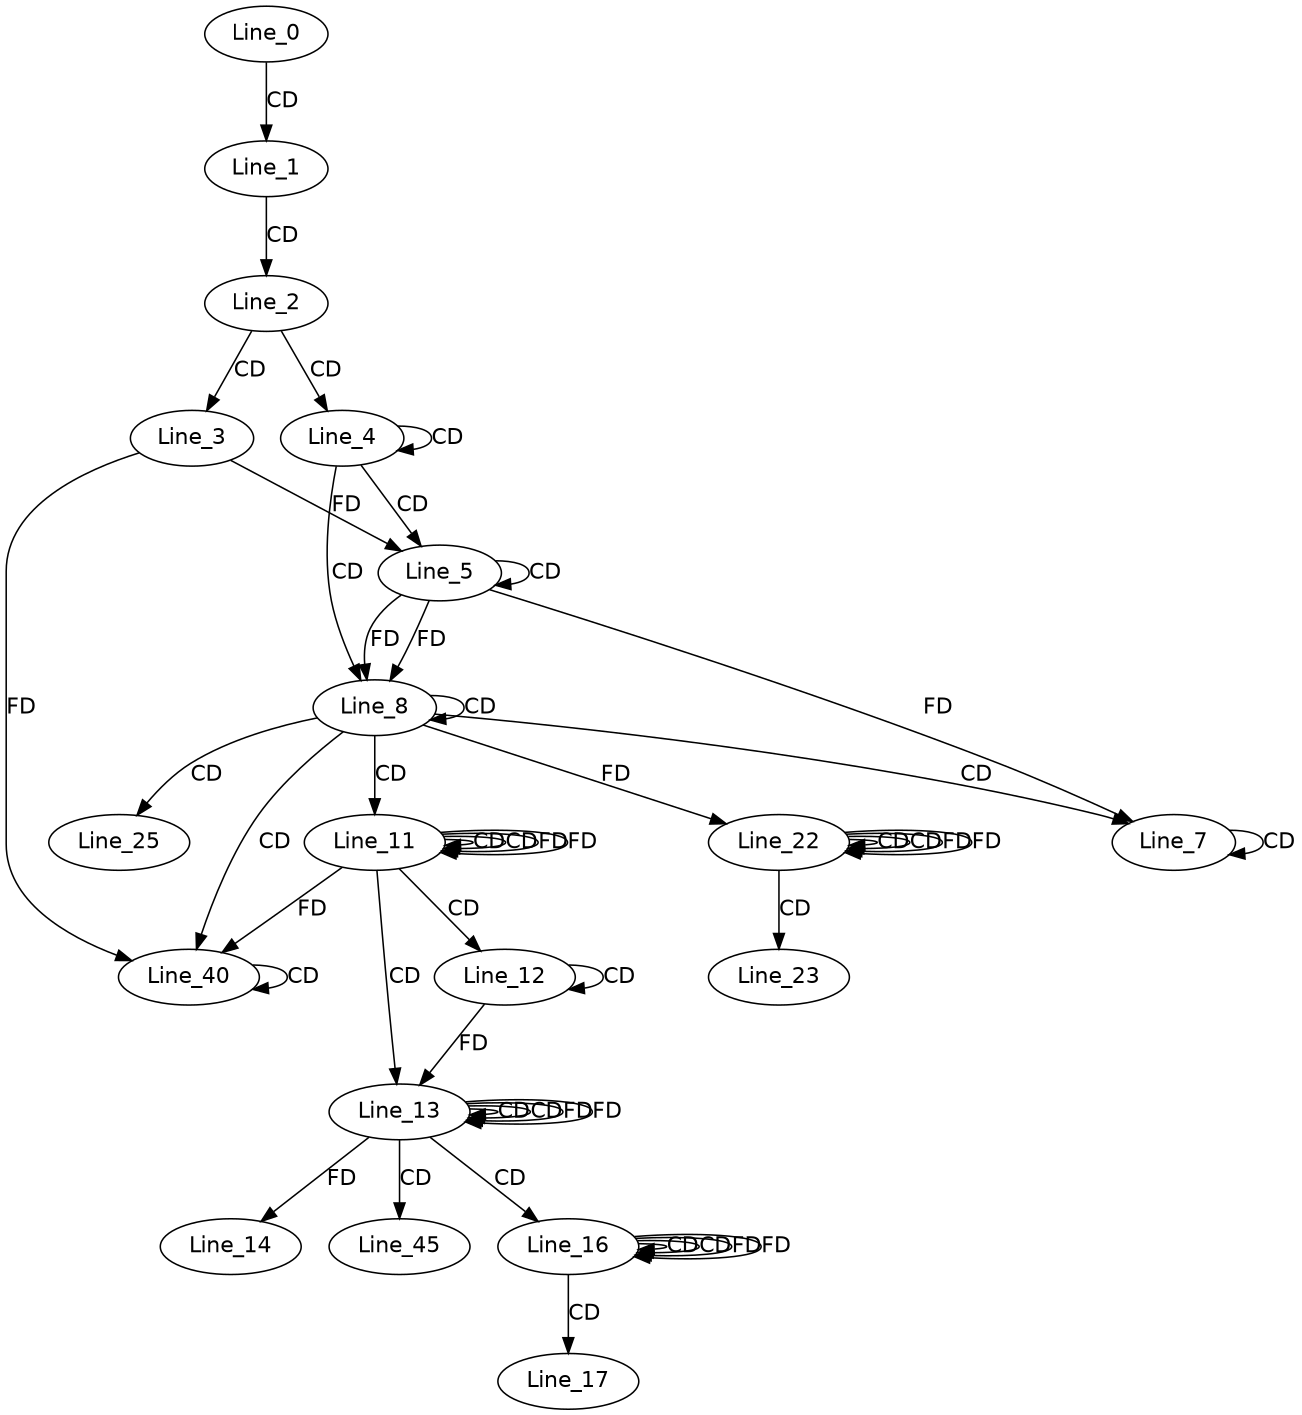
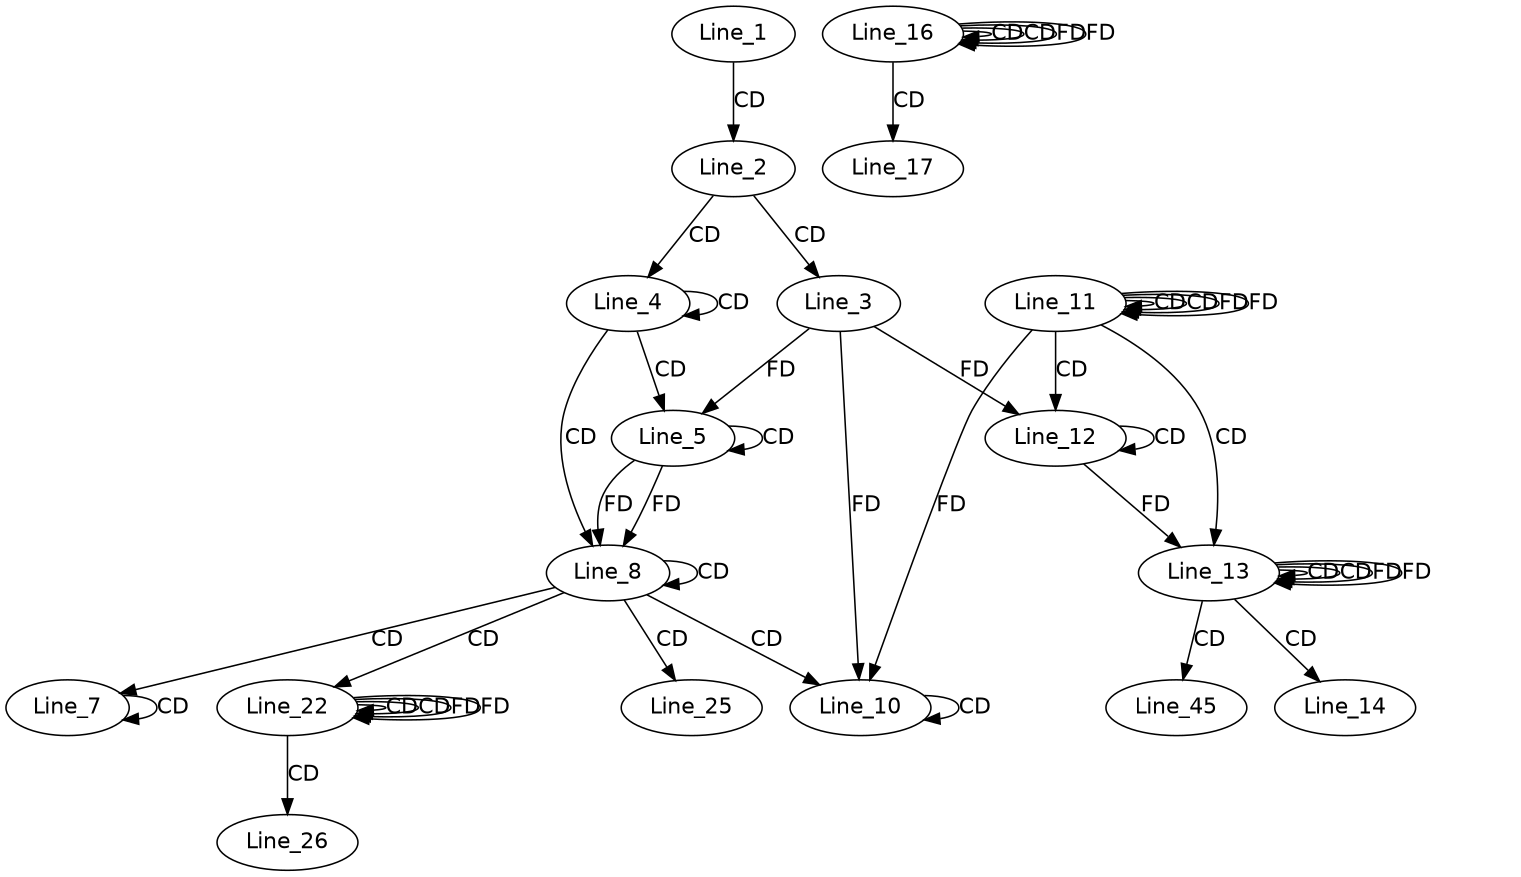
(266, 34) -> none
none -> (940, 366)
(807, 693) -> none
(375, 767) -> none
(616, 775) -> (483, 640)
(189, 977) -> (860, 708)
(779, 977) -> (287, 842)
(478, 1174) -> none
(341, 1179) -> (1301, 640)
